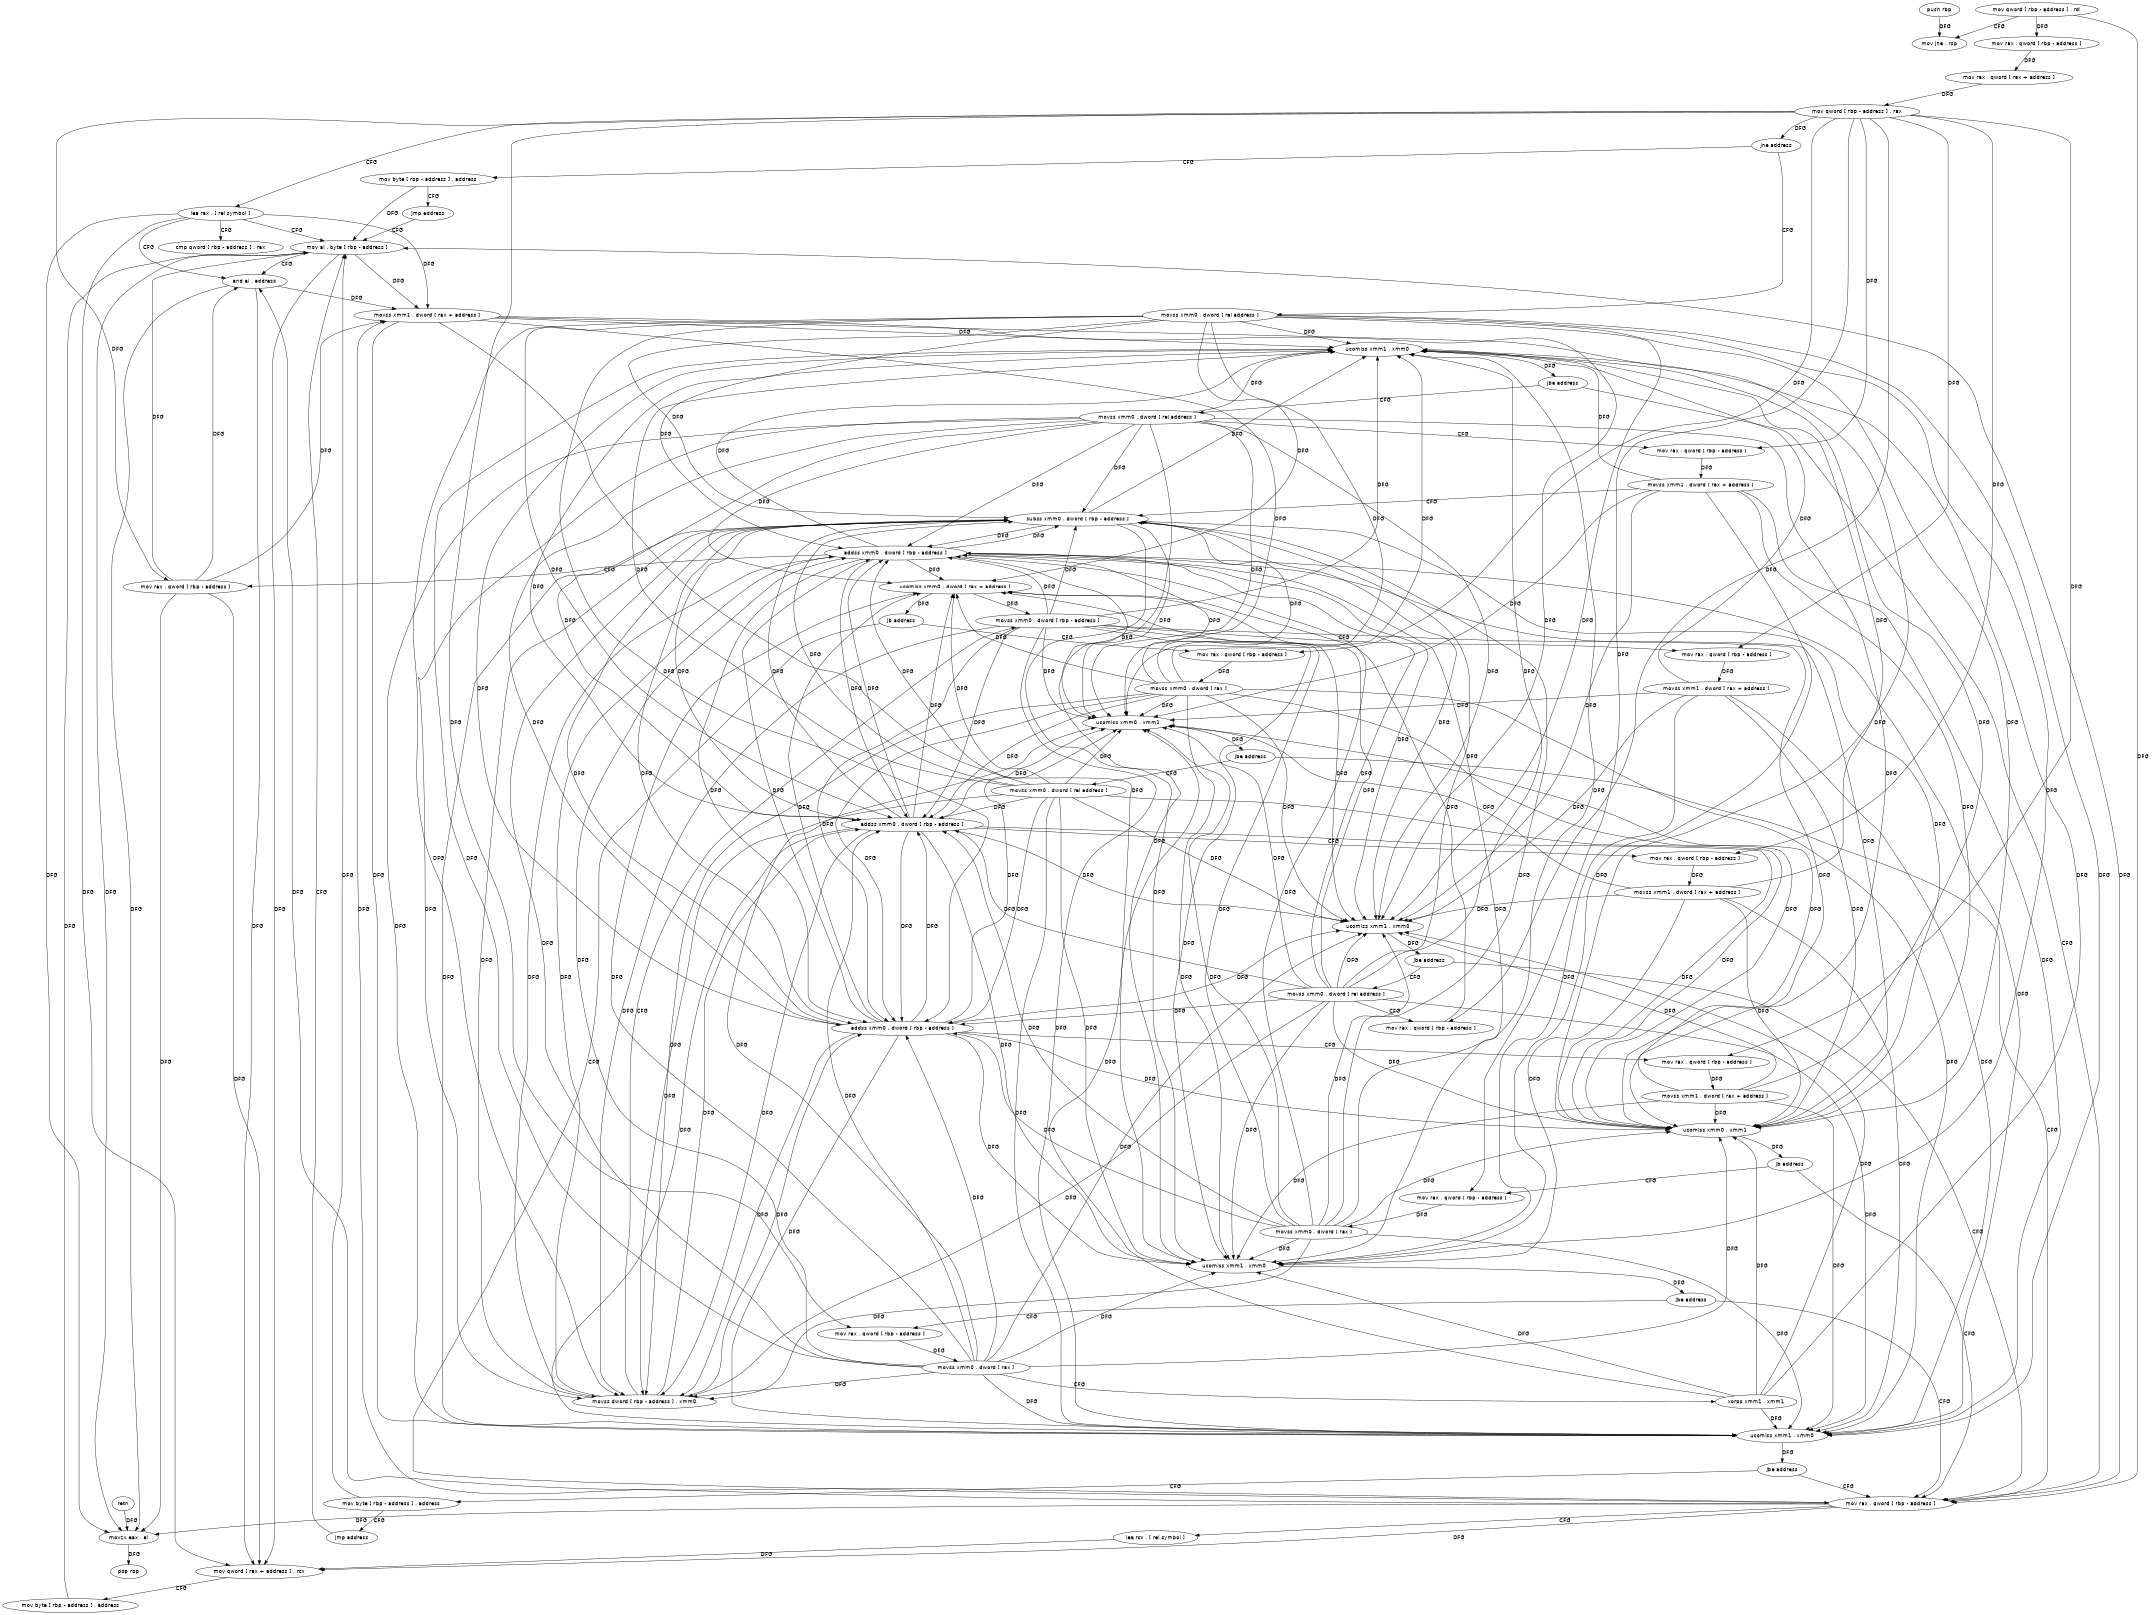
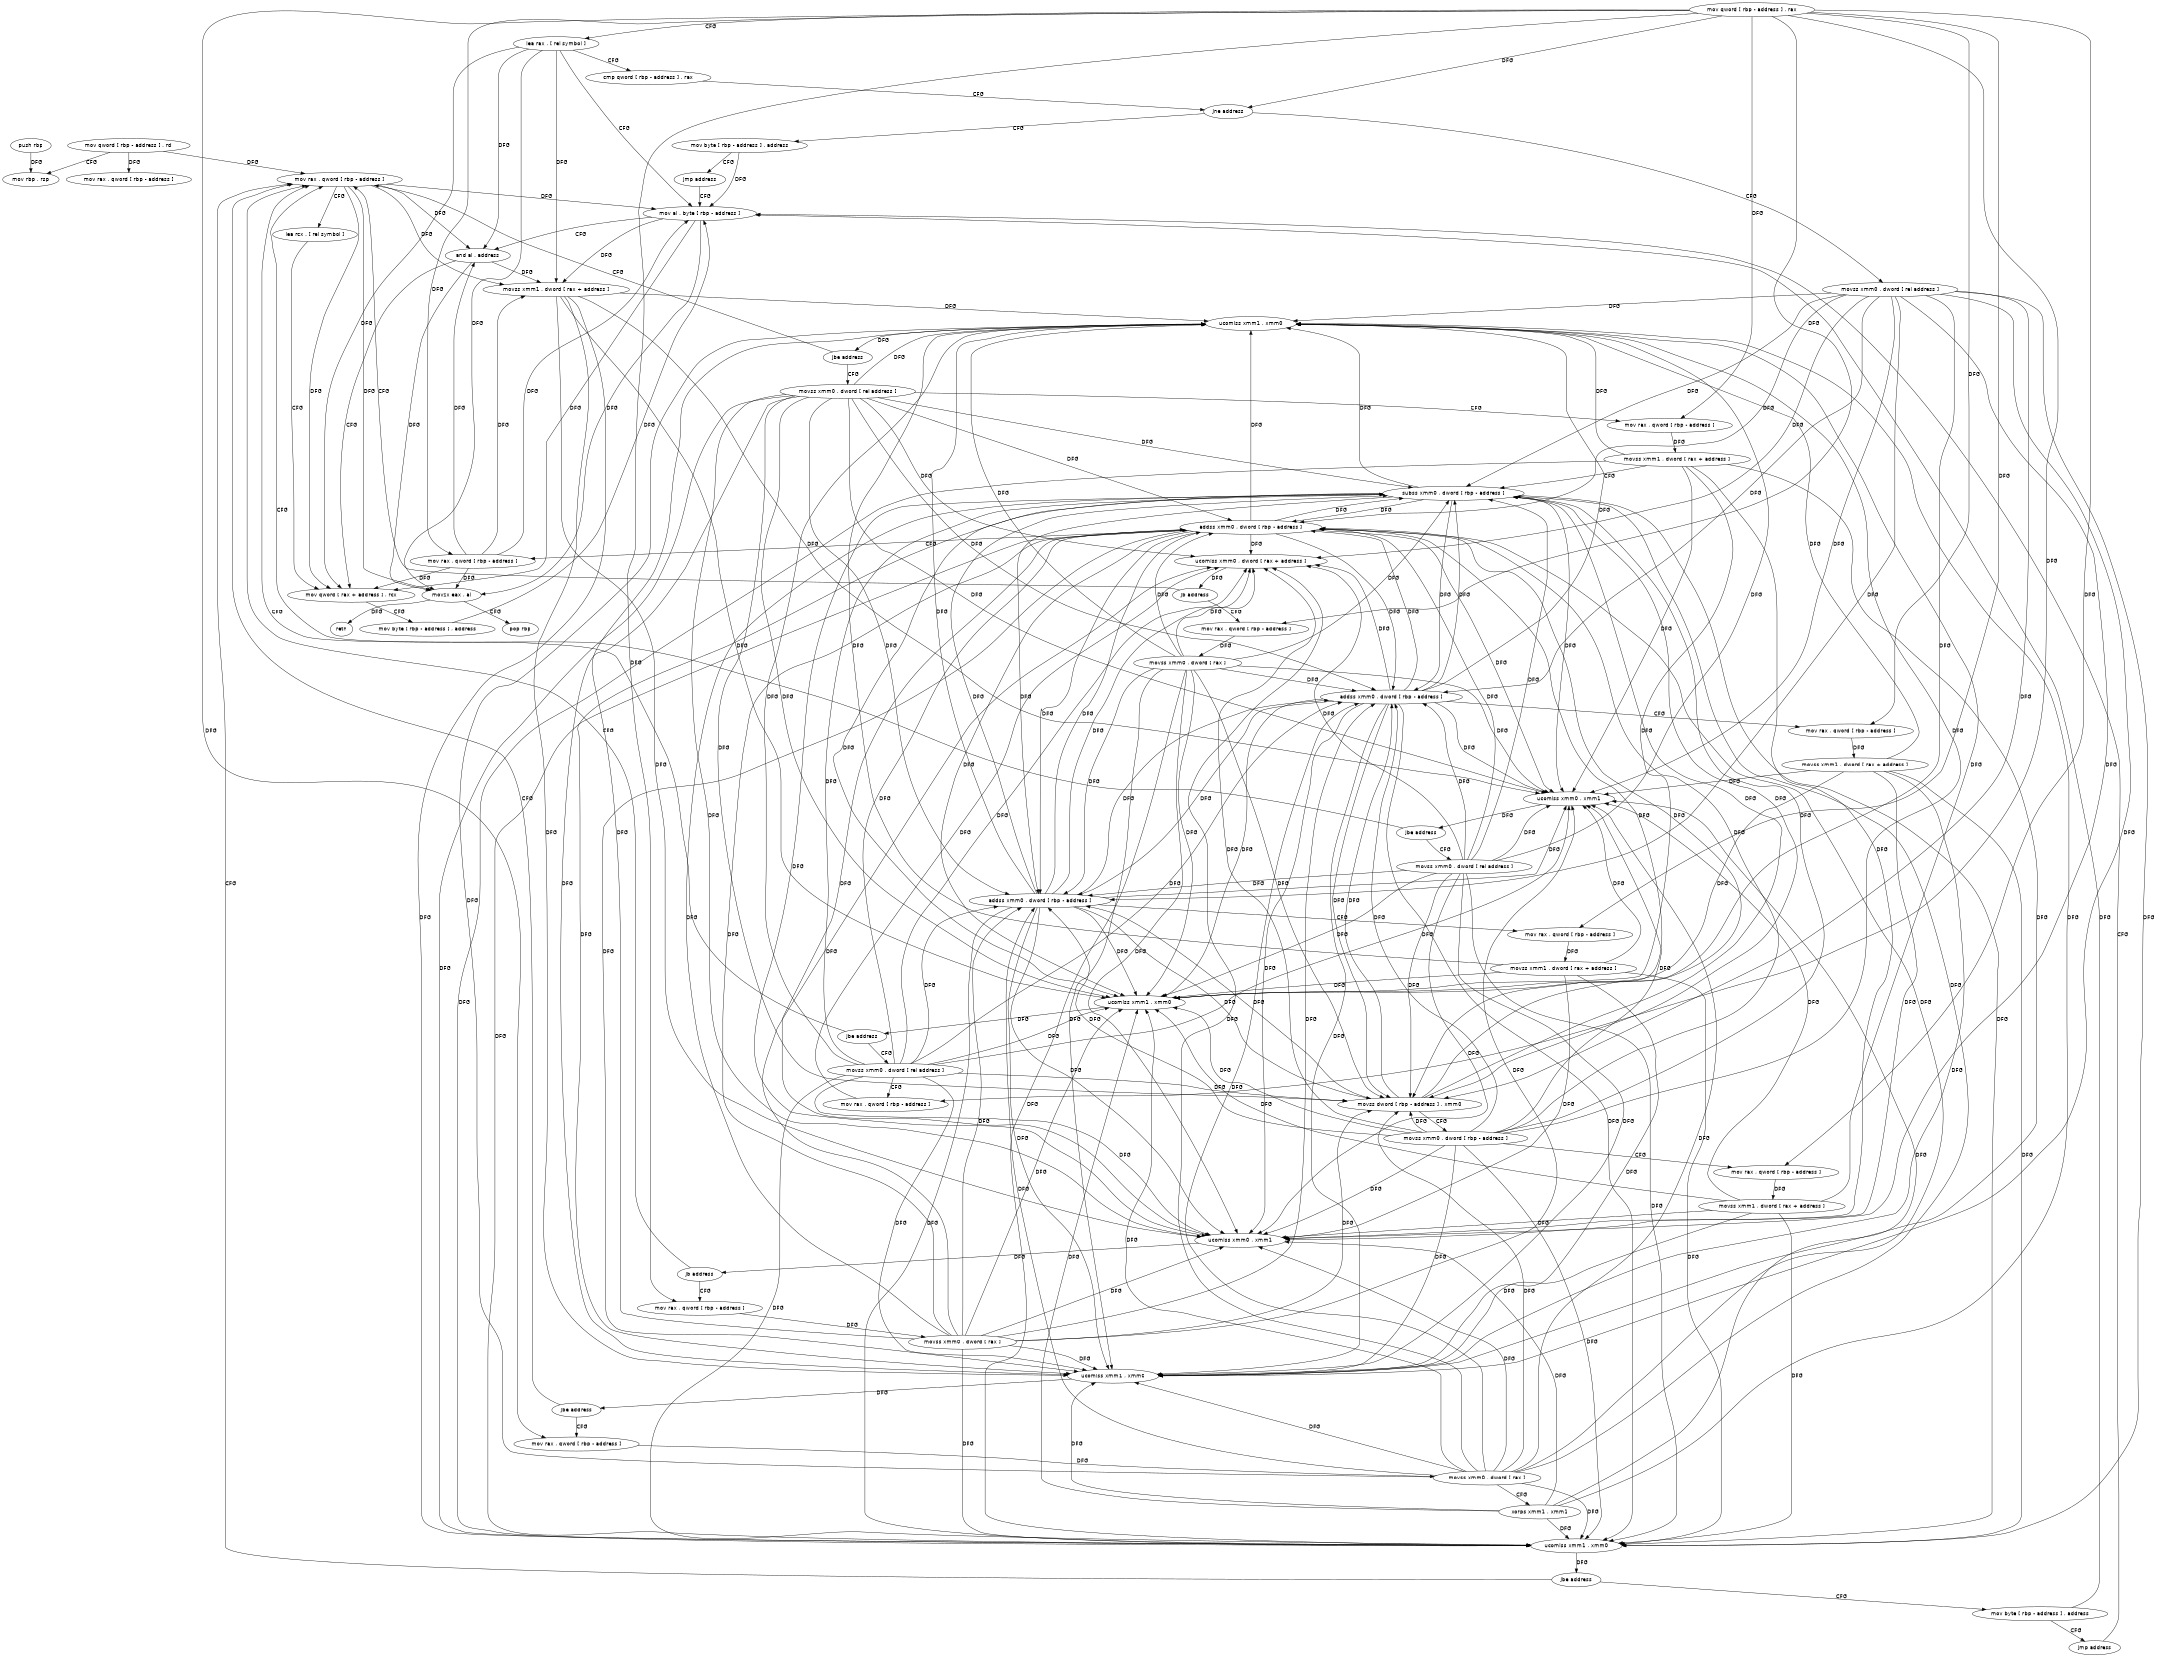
(1939, 44) -> (31, 180)
(2009, 78) -> none
none -> (952, 95)
(149, 247) -> (504, 146)
(1000, 603) -> (1229, 868)
none -> (1791, 836)
(258, 927) -> (352, 425)
(126, 1519) -> (389, 605)
(134, 1555) -> (495, 612)
(767, 1555) -> (298, 408)
